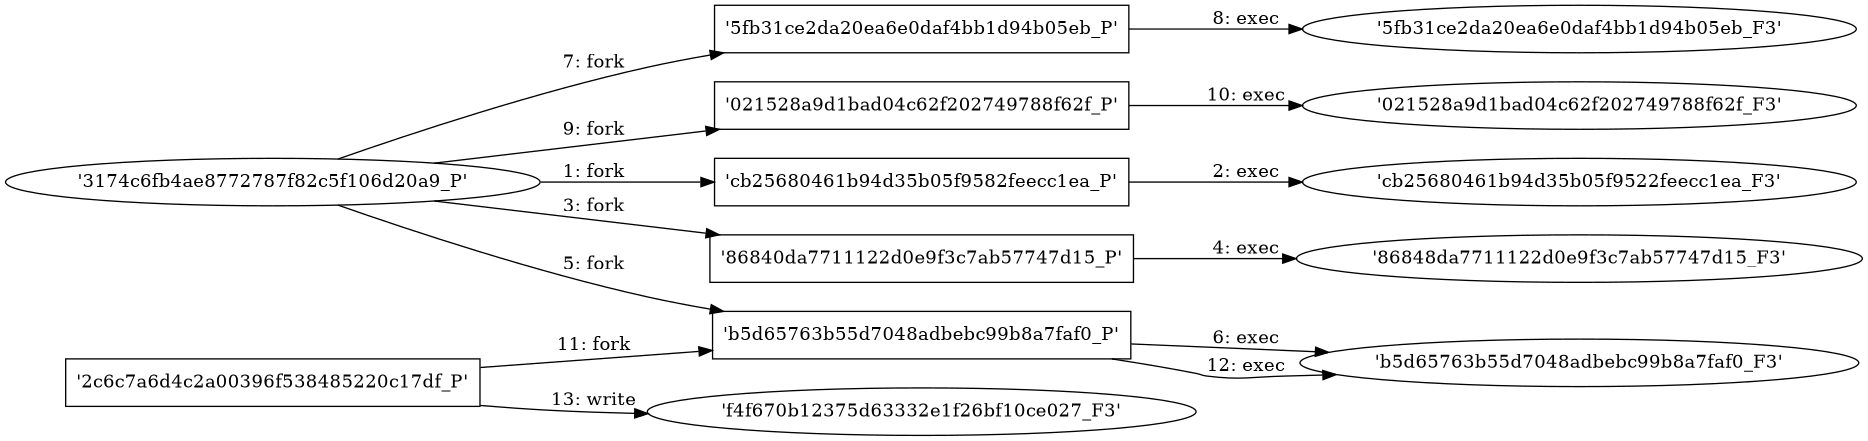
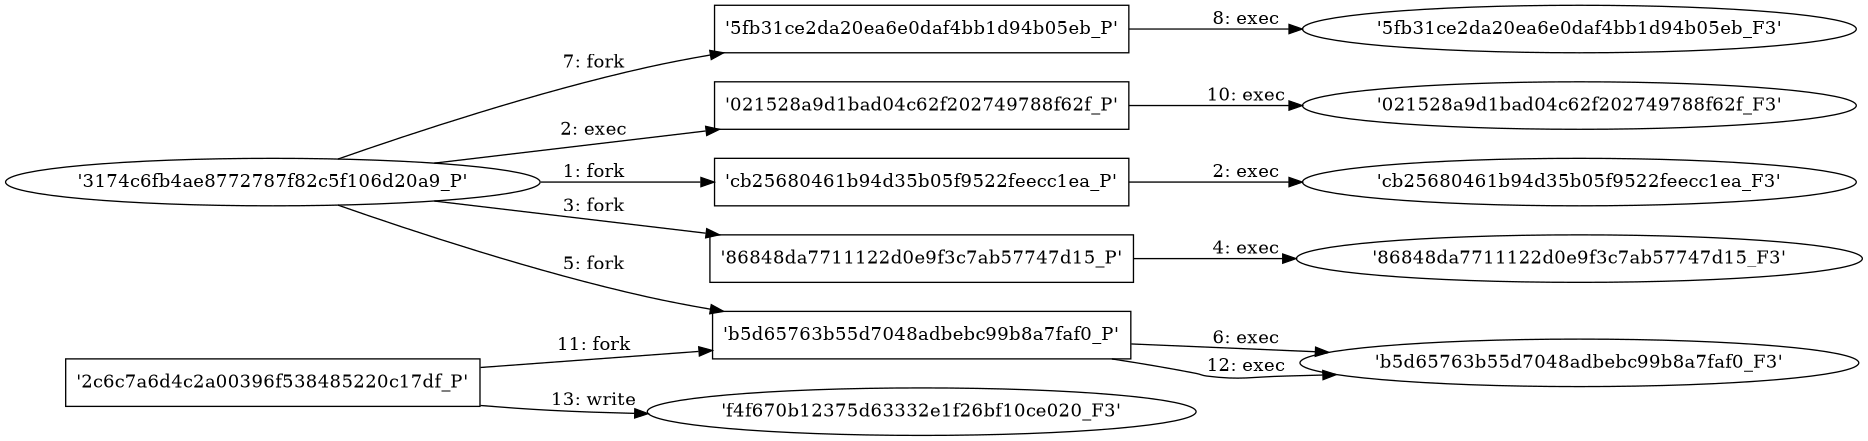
(594, 130) -> (594, 130)
(922, 182) -> (922, 182)
(922, 259) -> (922, 259)
(922, 412) -> (922, 412)
